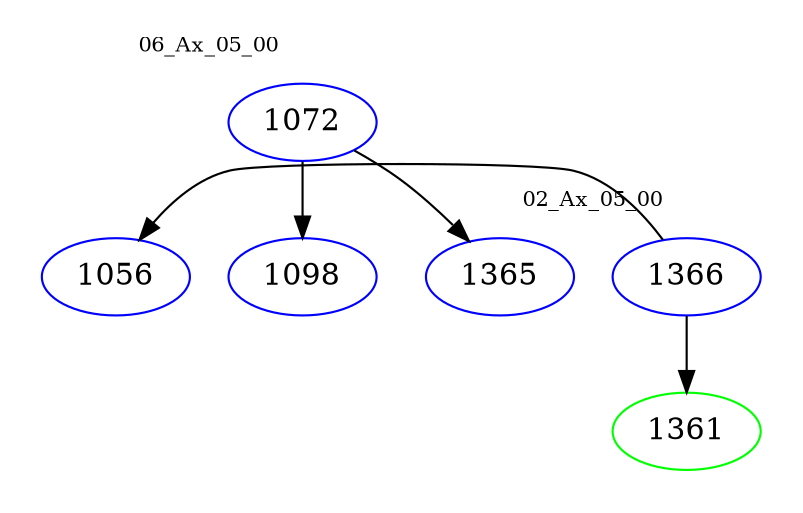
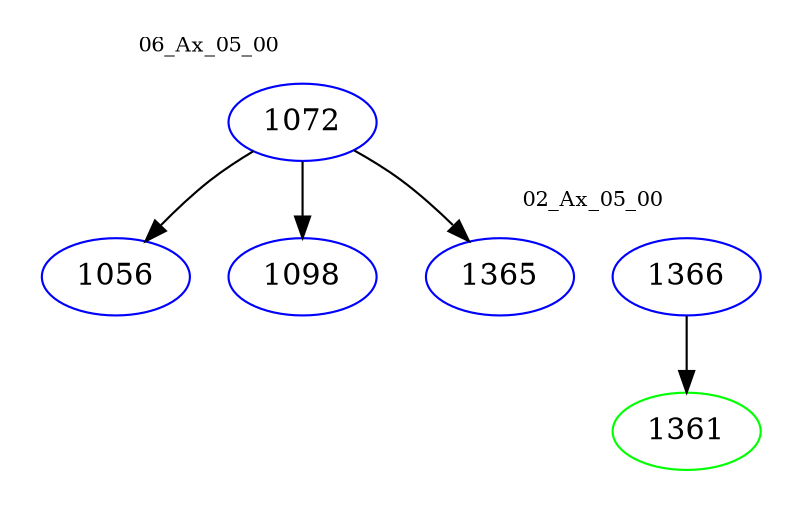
(412, 164) -> (204, 185)
